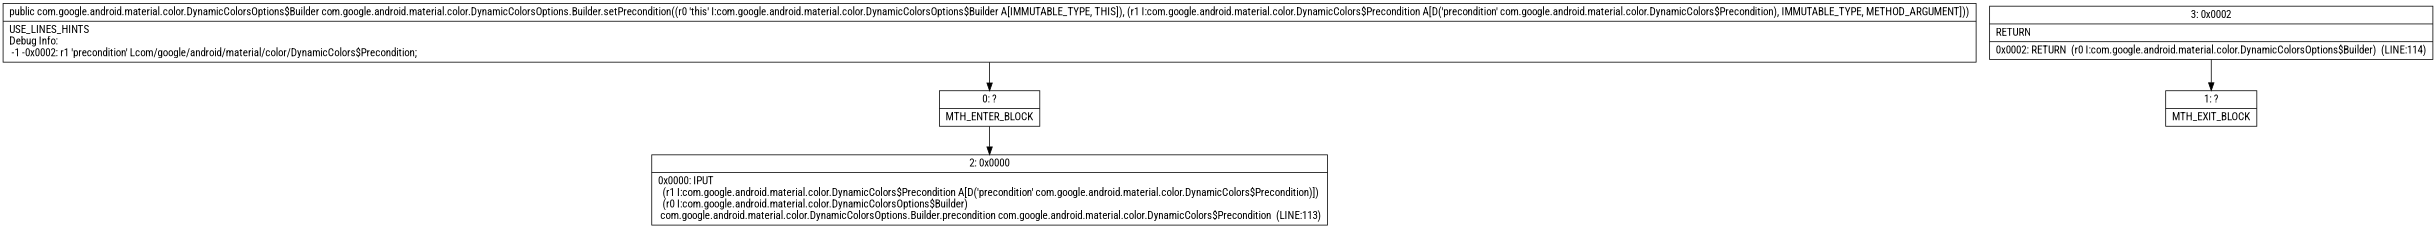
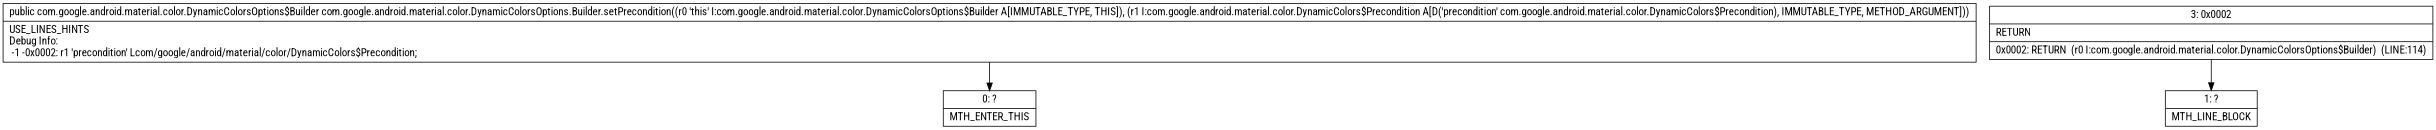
(990, 117) -> (990, 117)
(2211, 117) -> (2211, 117)
(990, 190) -> none
